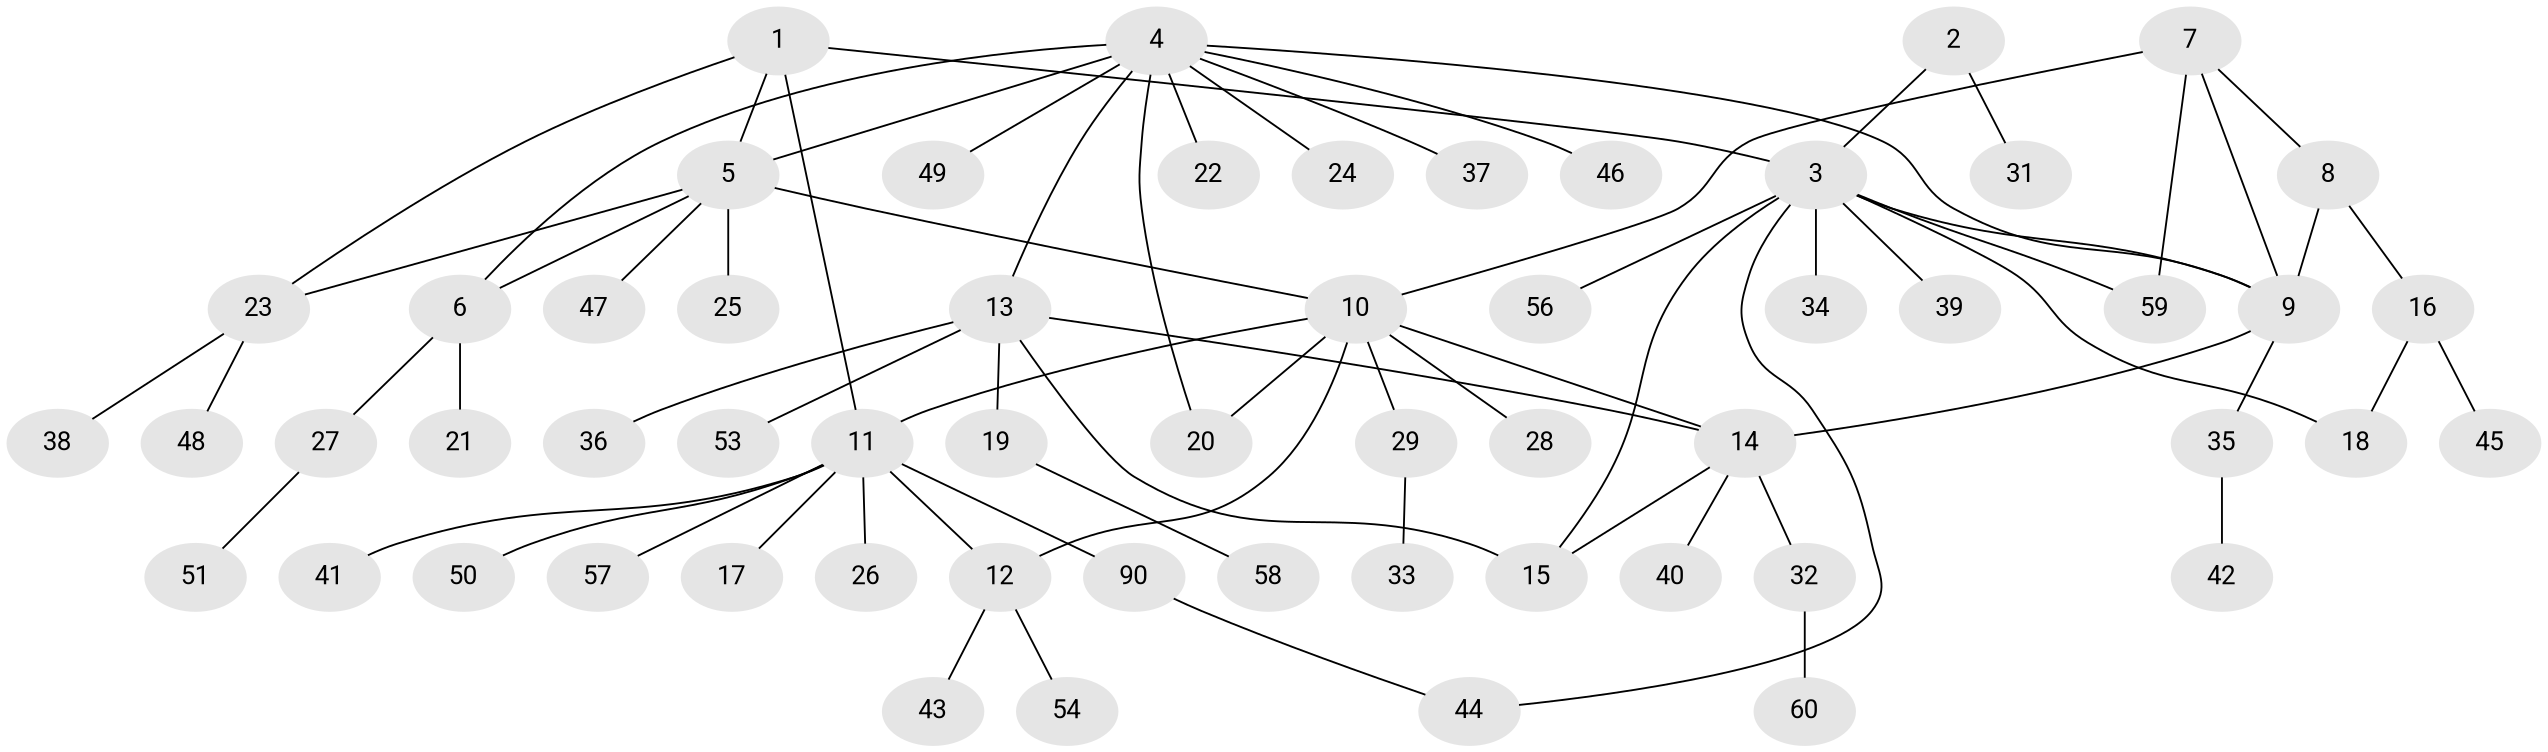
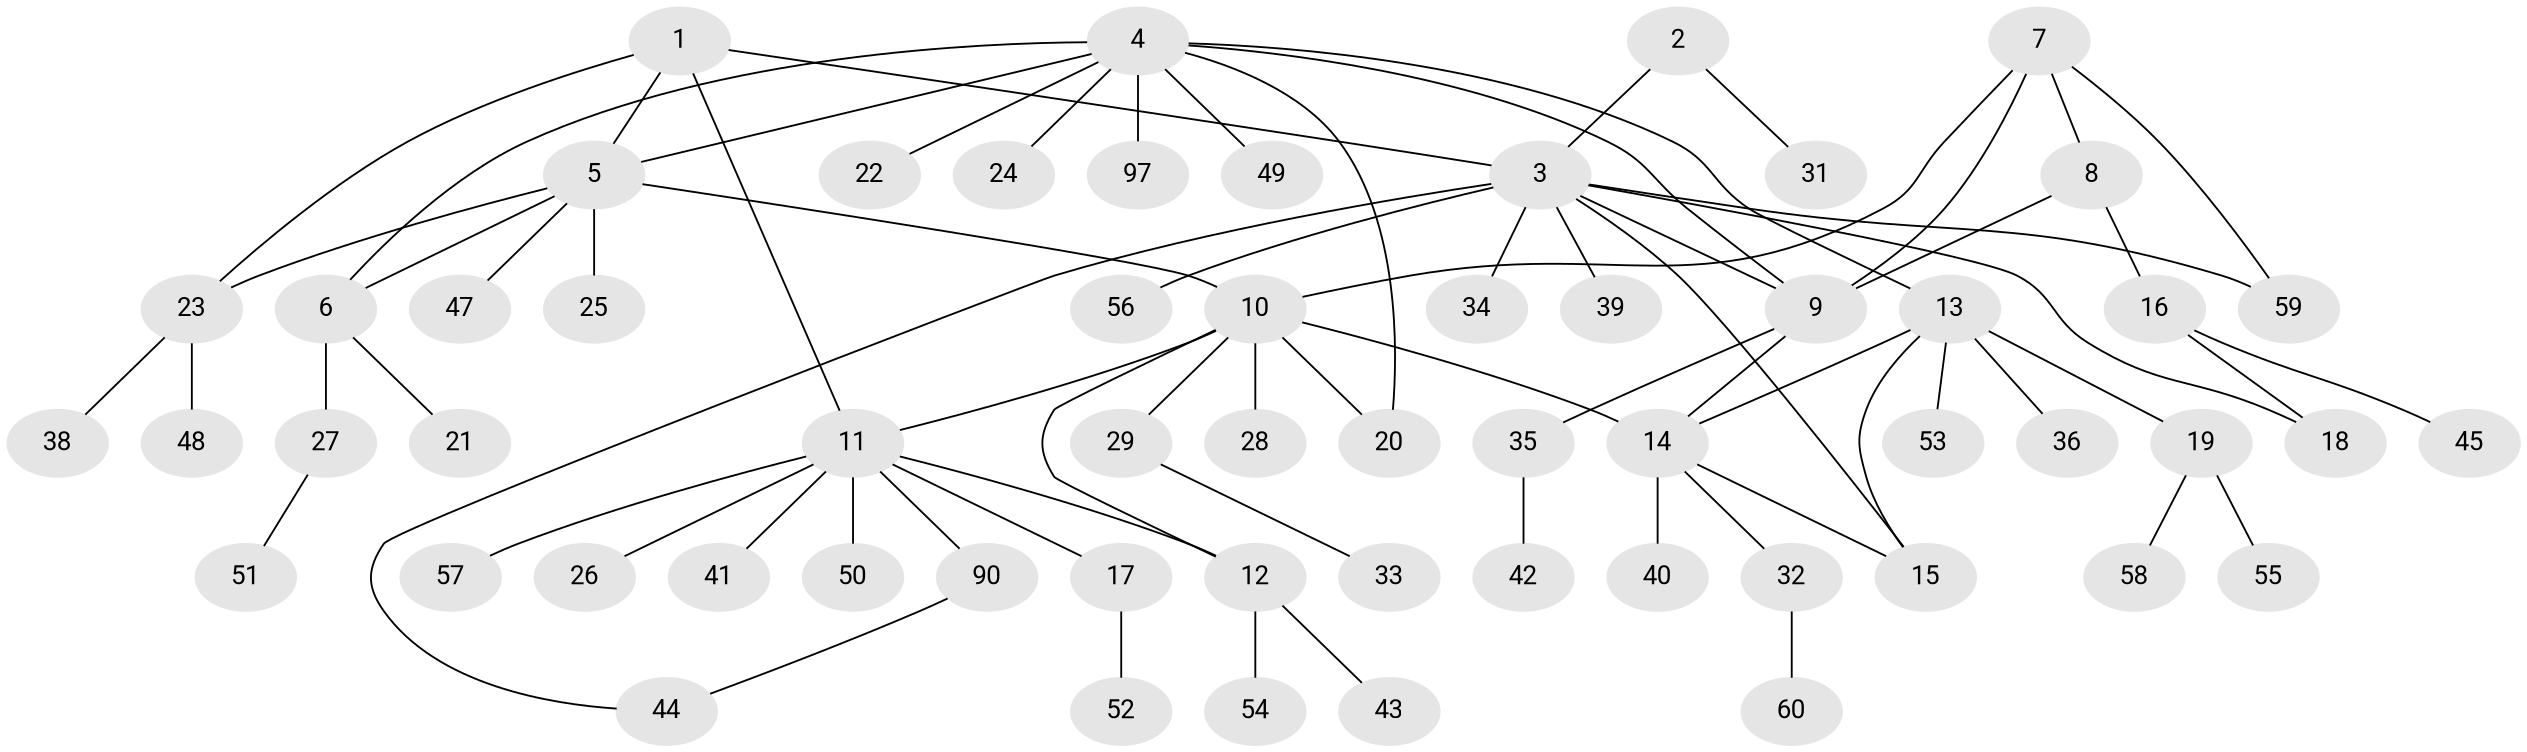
(1477, 175) -> (1138, 175)
(1611, 175) -> none
none -> (2269, 577)
none -> (1121, 711)
